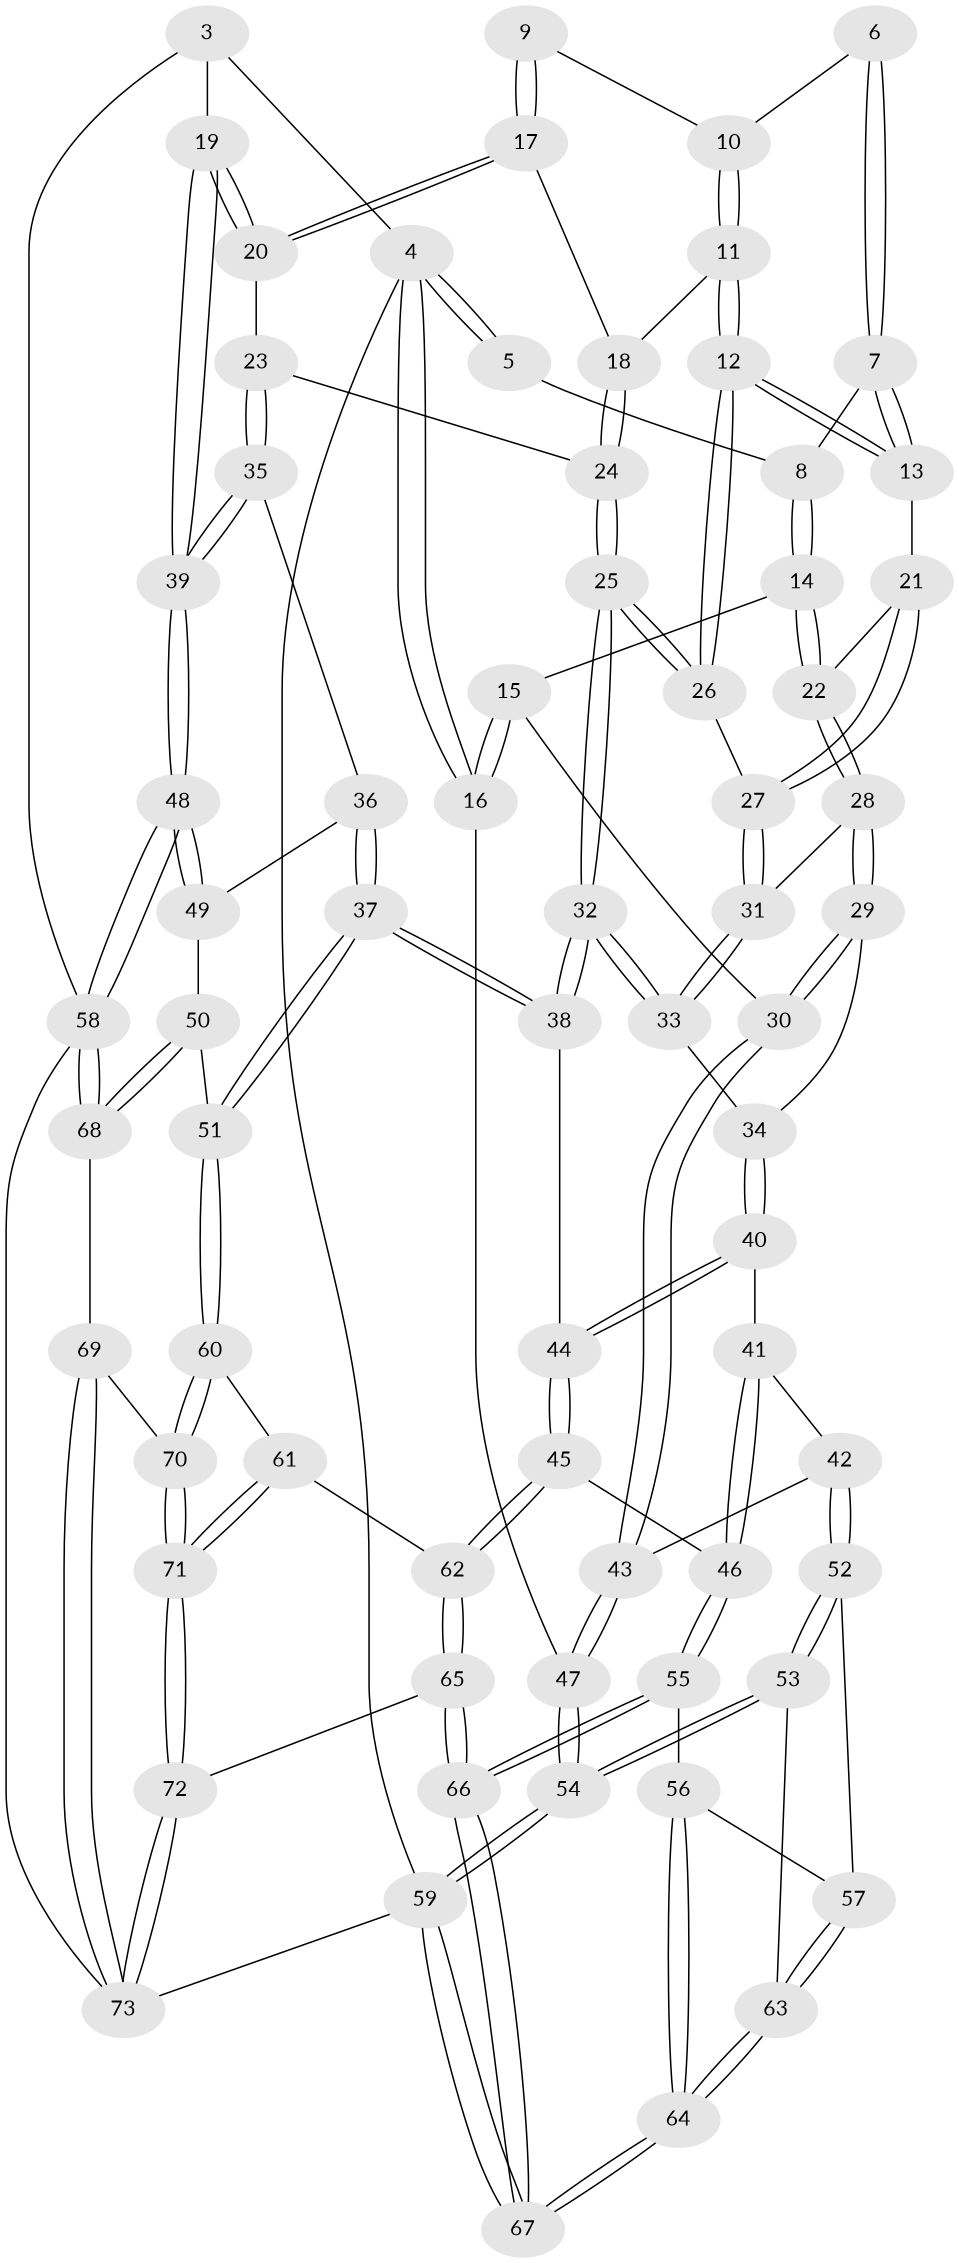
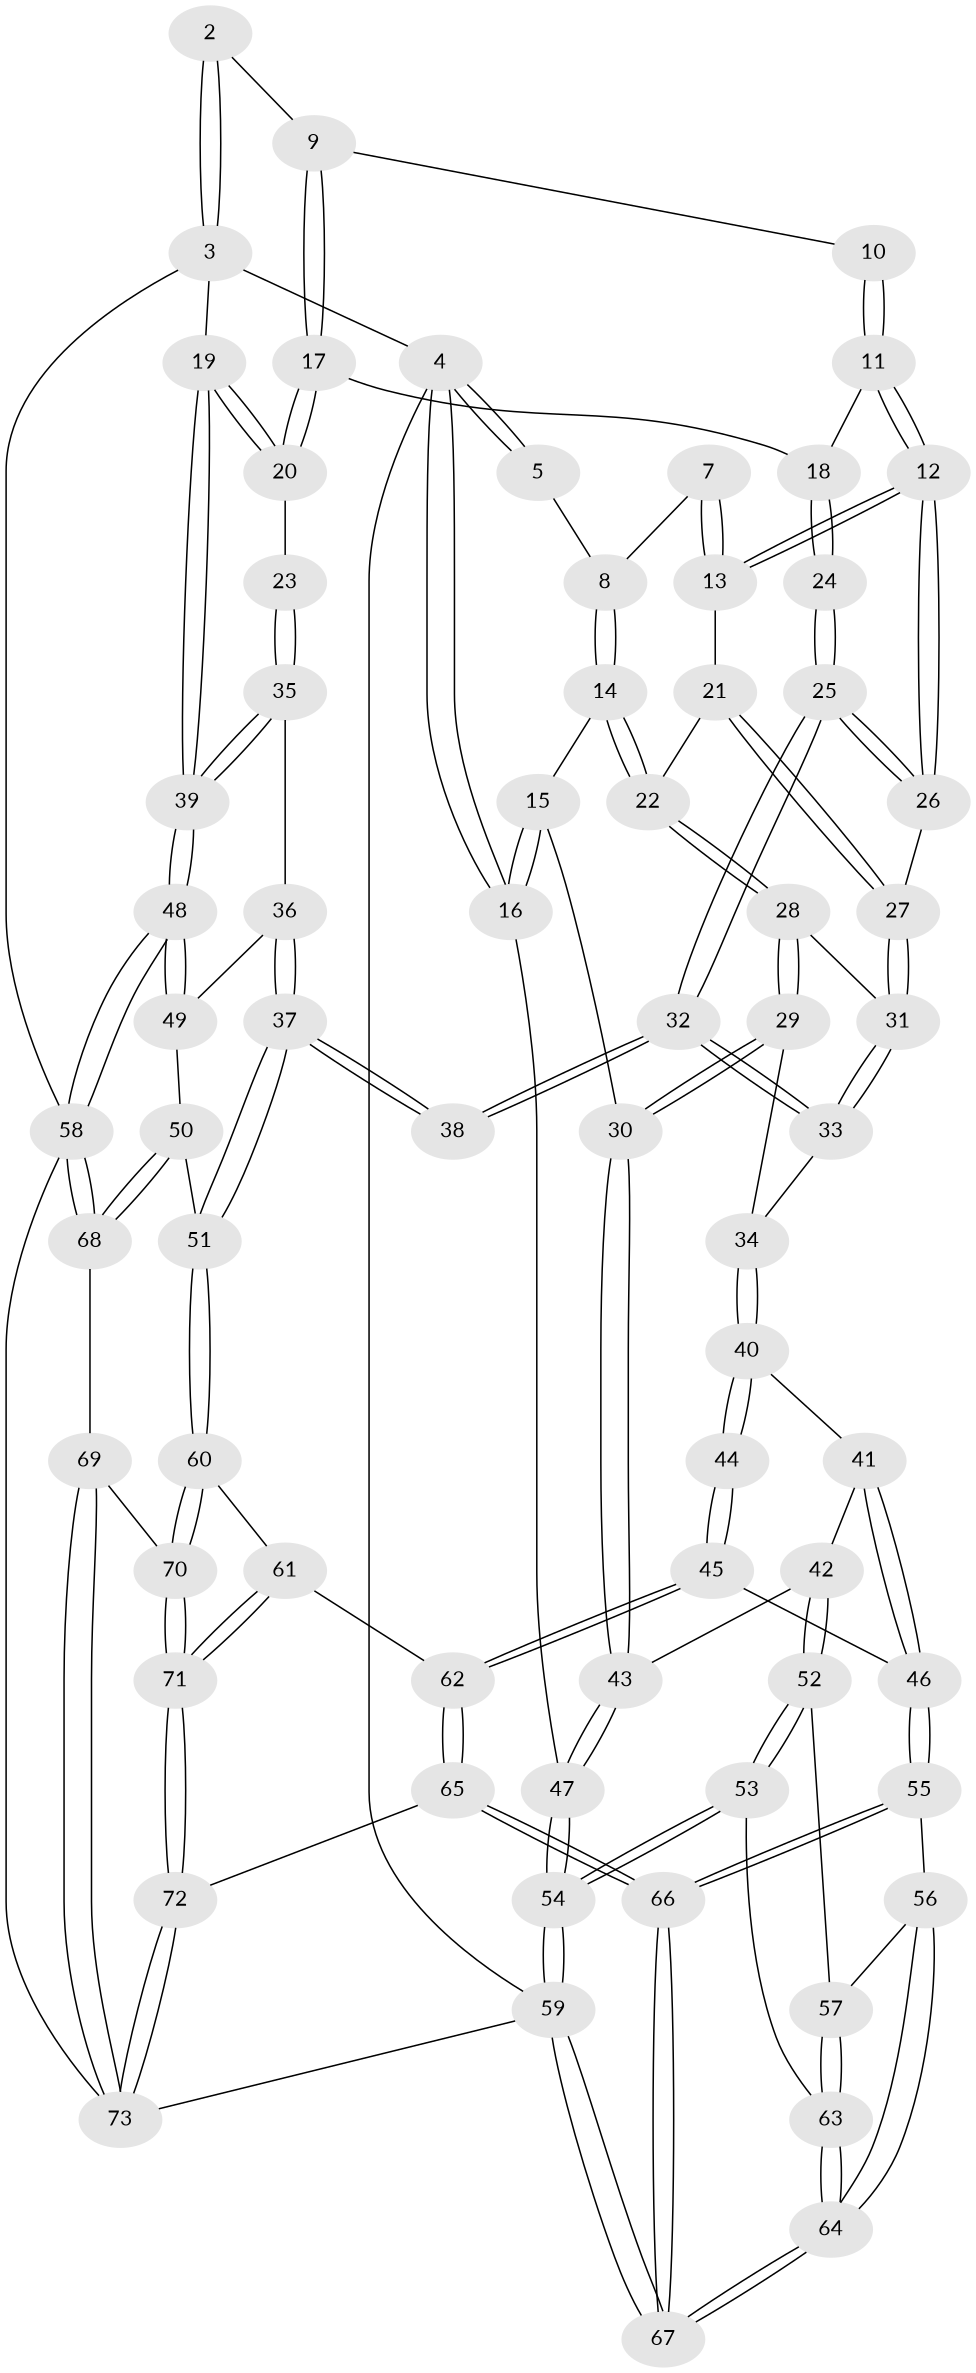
none -> (210, 34)
(875, 34) -> none
(438, 420) -> none
(560, 1186) -> none
